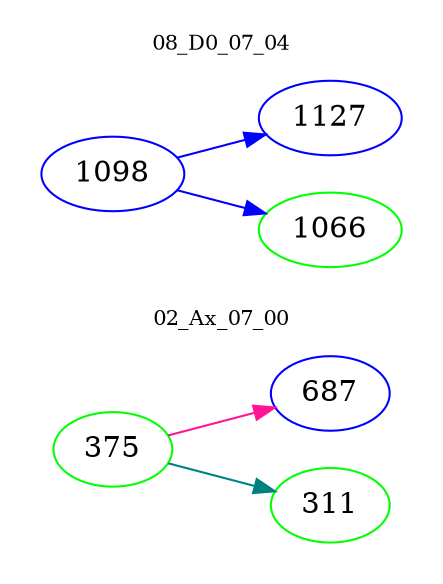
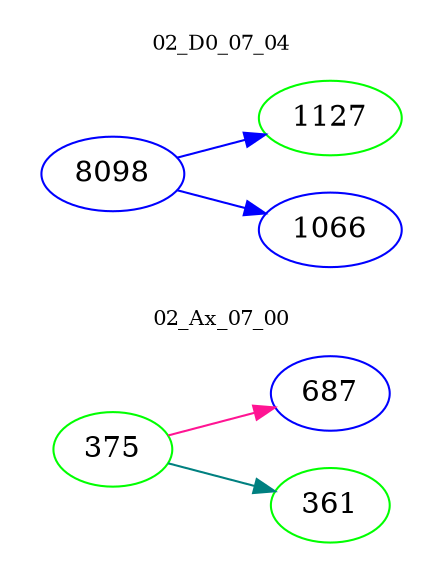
(222, 45) -> (222, 45)
(330, 118) -> (330, 118)
(113, 174) -> (113, 174)
(330, 230) -> (330, 230)
(330, 505) -> (330, 505)
